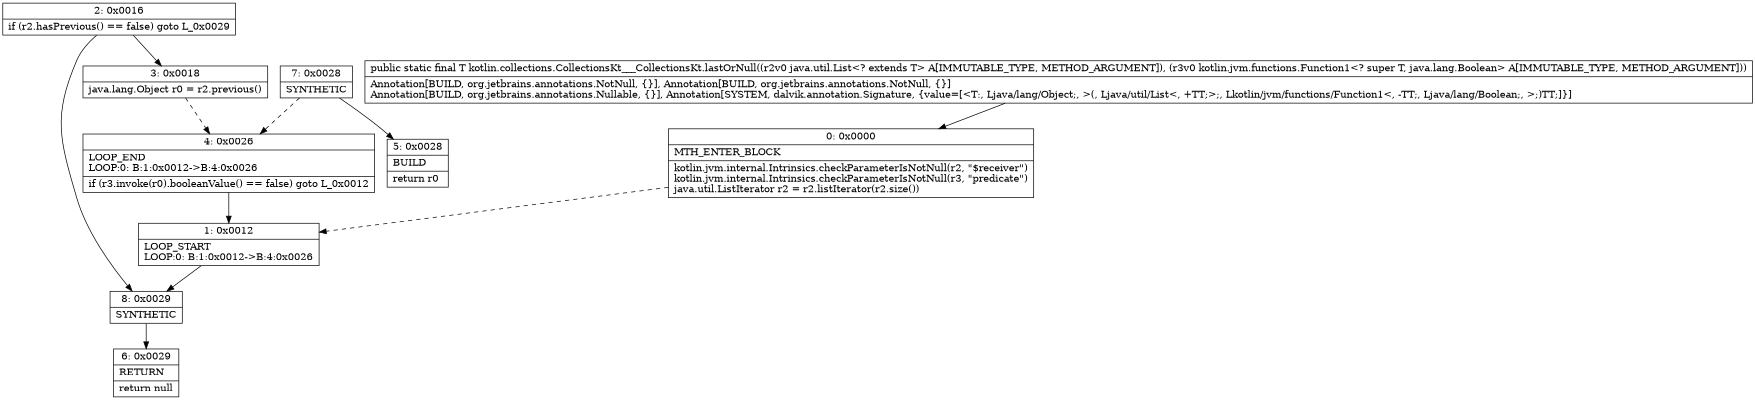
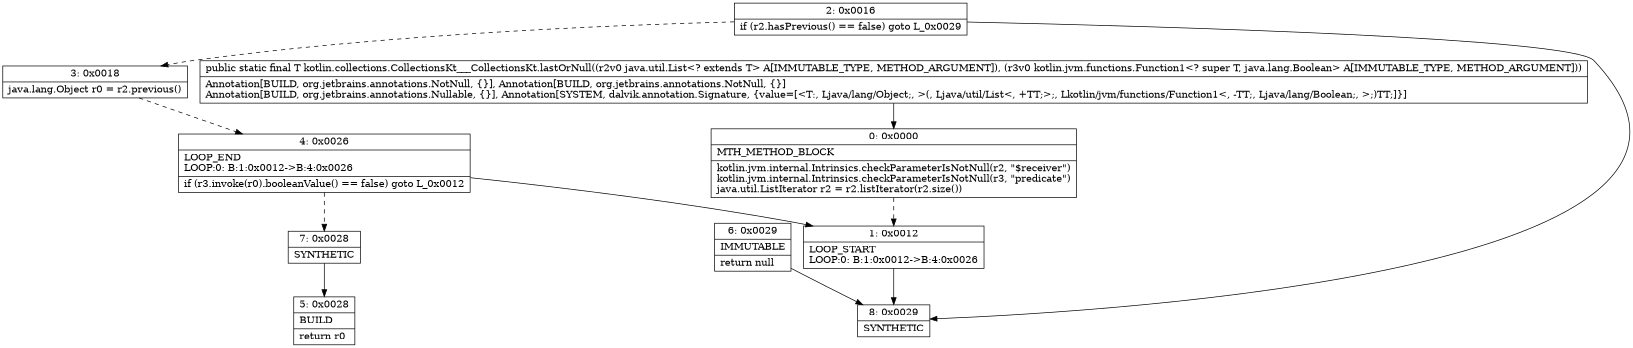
(145, 48) -> (450, 35)
(282, 114) -> (324, 208)
(727, 152) -> (775, 152)
(146, 333) -> (824, 285)
(142, 373) -> (753, 247)
